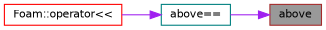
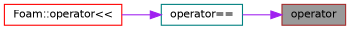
(196, 15) -> (202, 15)
(296, 15) -> (314, 15)
